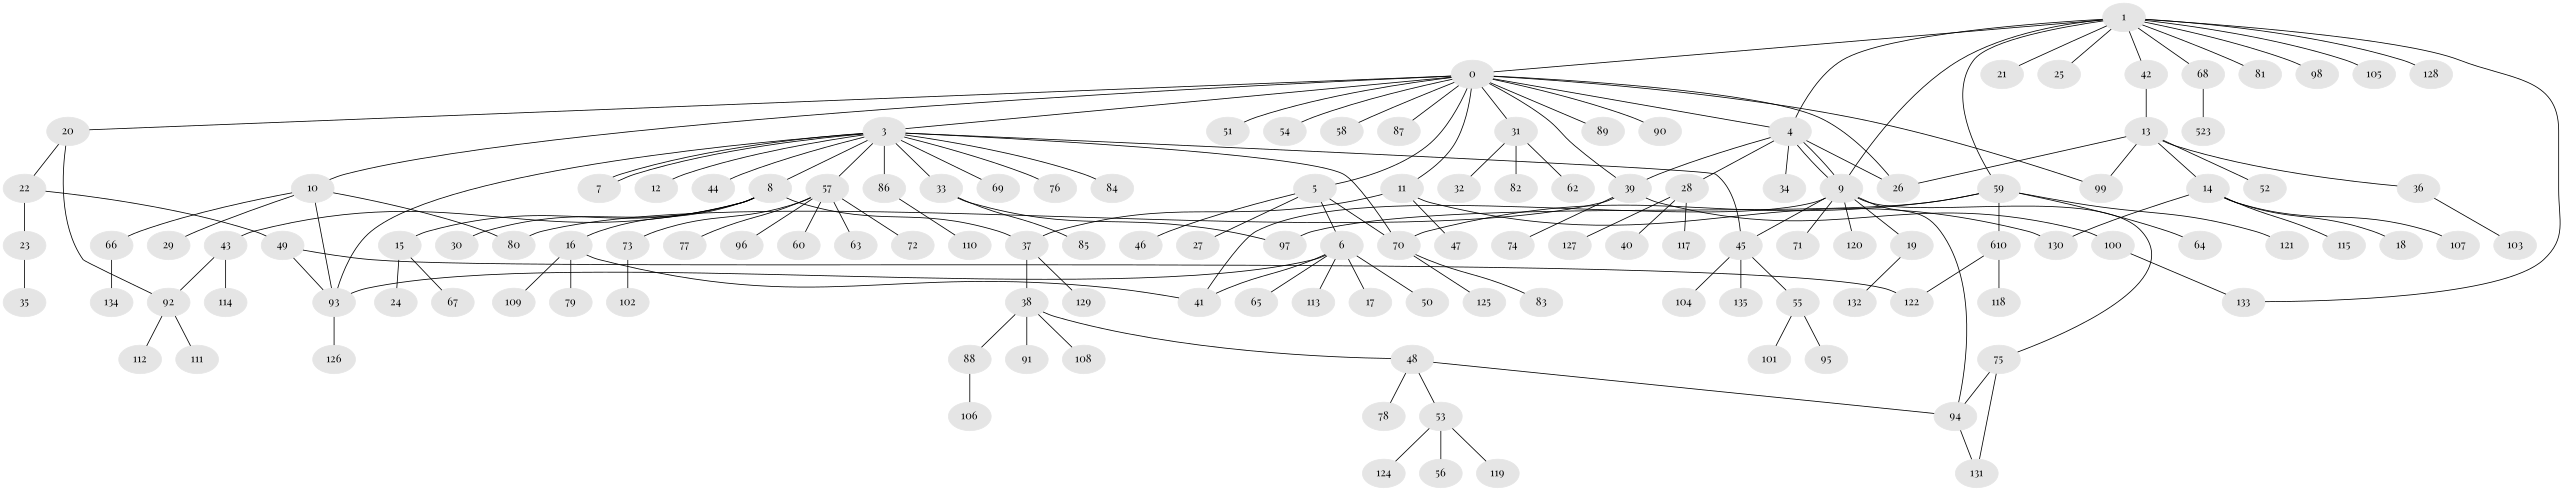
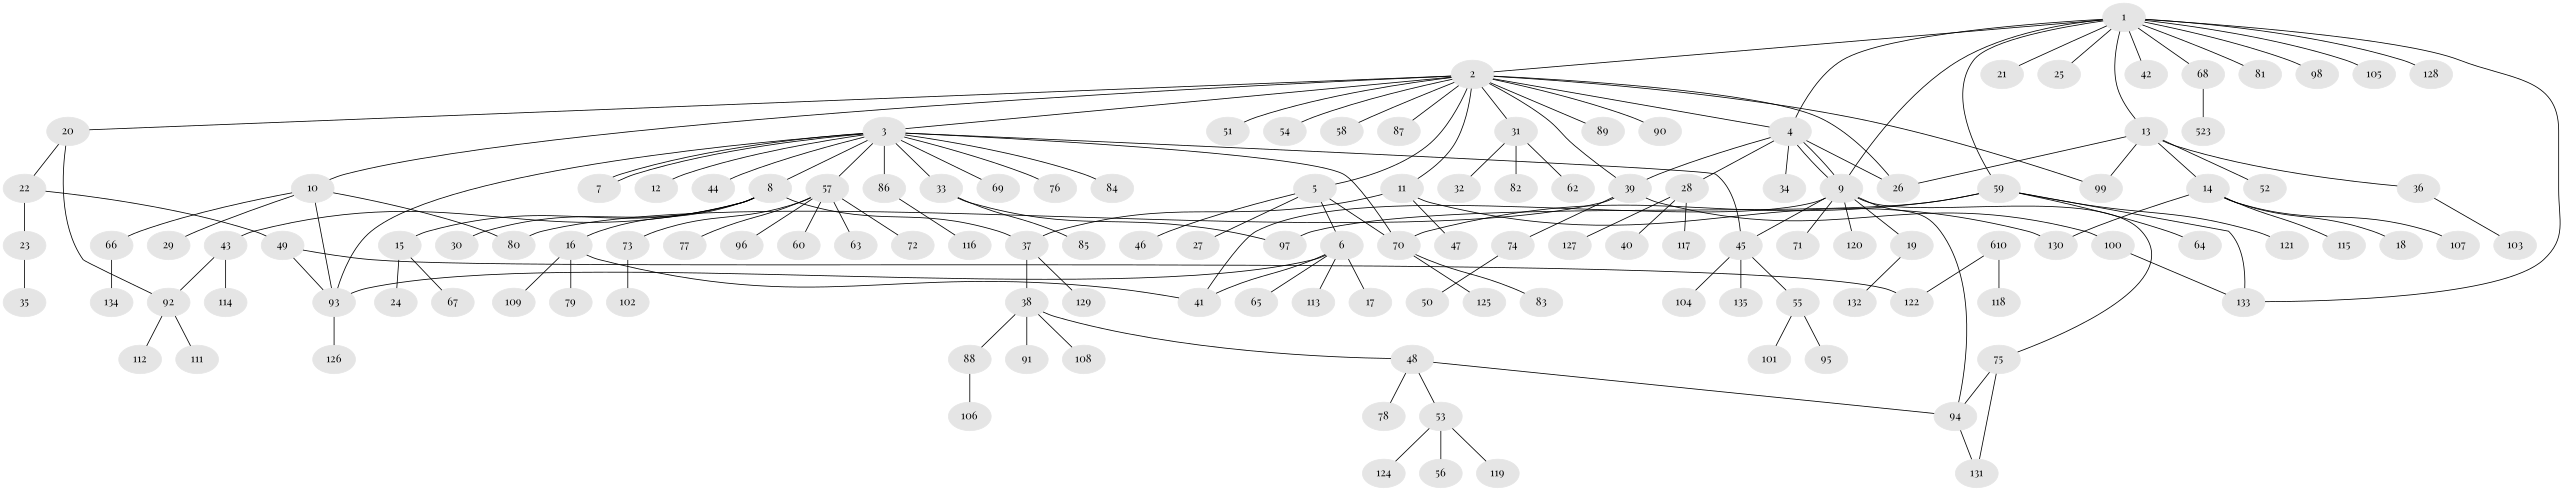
(1472, 74) -> (1472, 74)
(2146, 103) -> (2115, 78)
(1999, 211) -> (2154, 218)
(970, 245) -> (970, 245)
(1385, 274) -> (1464, 278)
